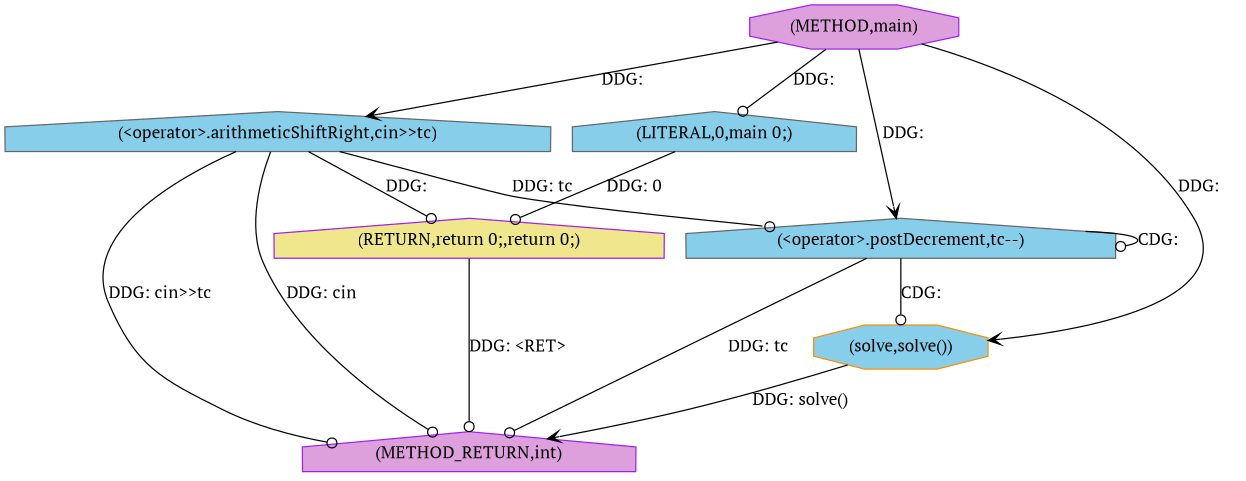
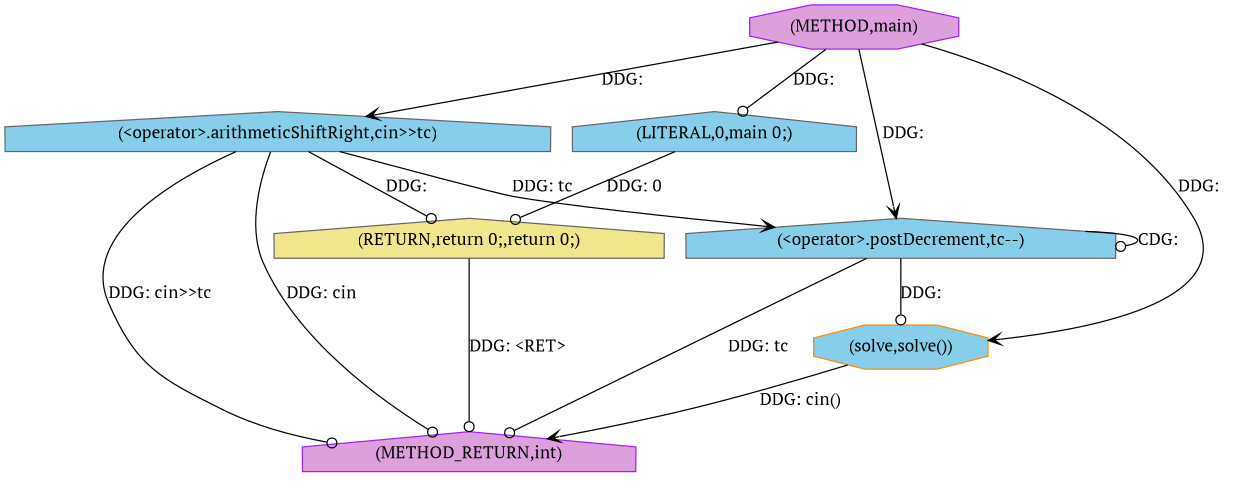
(538, 200) -> (538, 200)
(469, 240) -> (469, 240)
(924, 294) -> (924, 294)
(801, 400) -> (801, 400)
